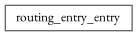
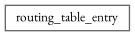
(69, 18) -> (67, 18)
